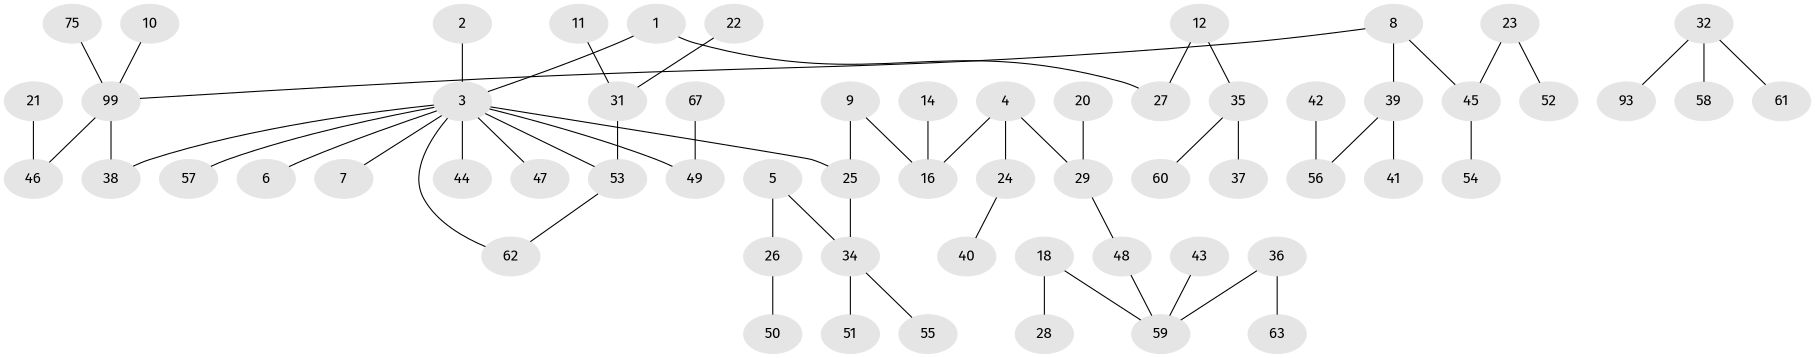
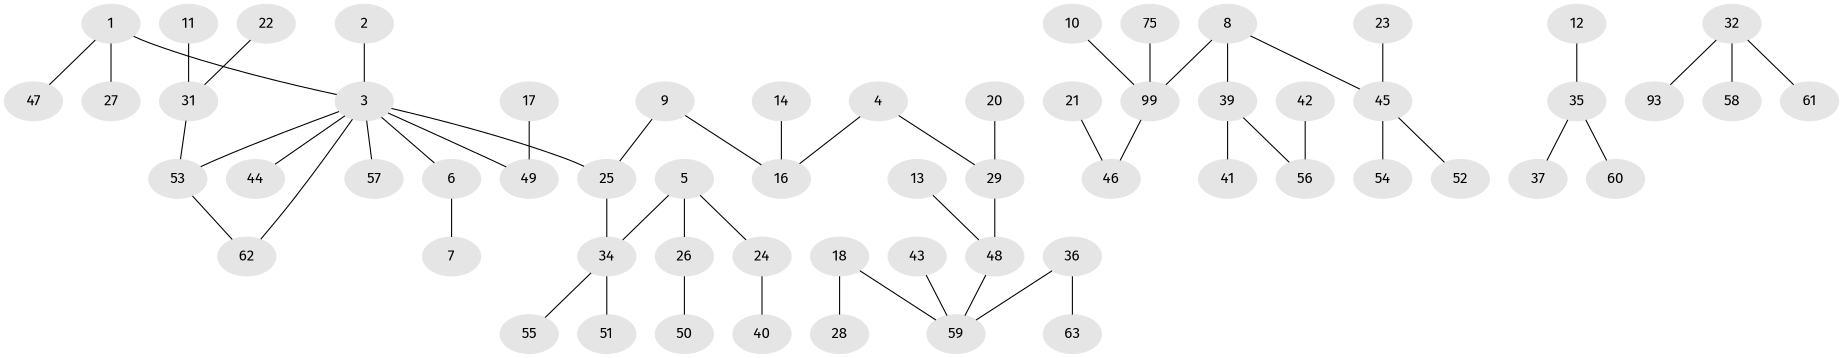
(1180, 63) -> none
(1529, 63) -> (1421, 140)
(695, 101) -> (529, 101)
(403, 140) -> (452, 218)
(501, 140) -> (72, 62)
(1006, 140) -> (723, 218)
(111, 179) -> none
none -> (917, 179)
